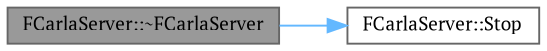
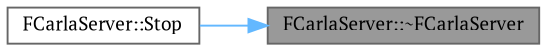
(303, 26) -> (224, 26)
